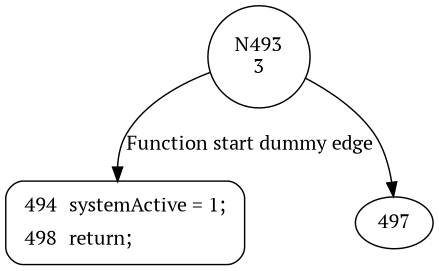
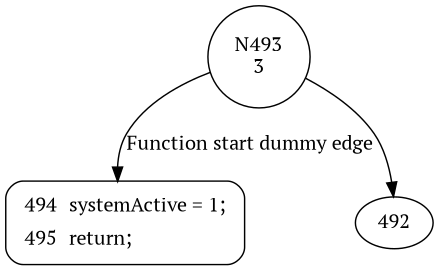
(394, 223) -> (394, 223)
(41, 239) -> (41, 239)
